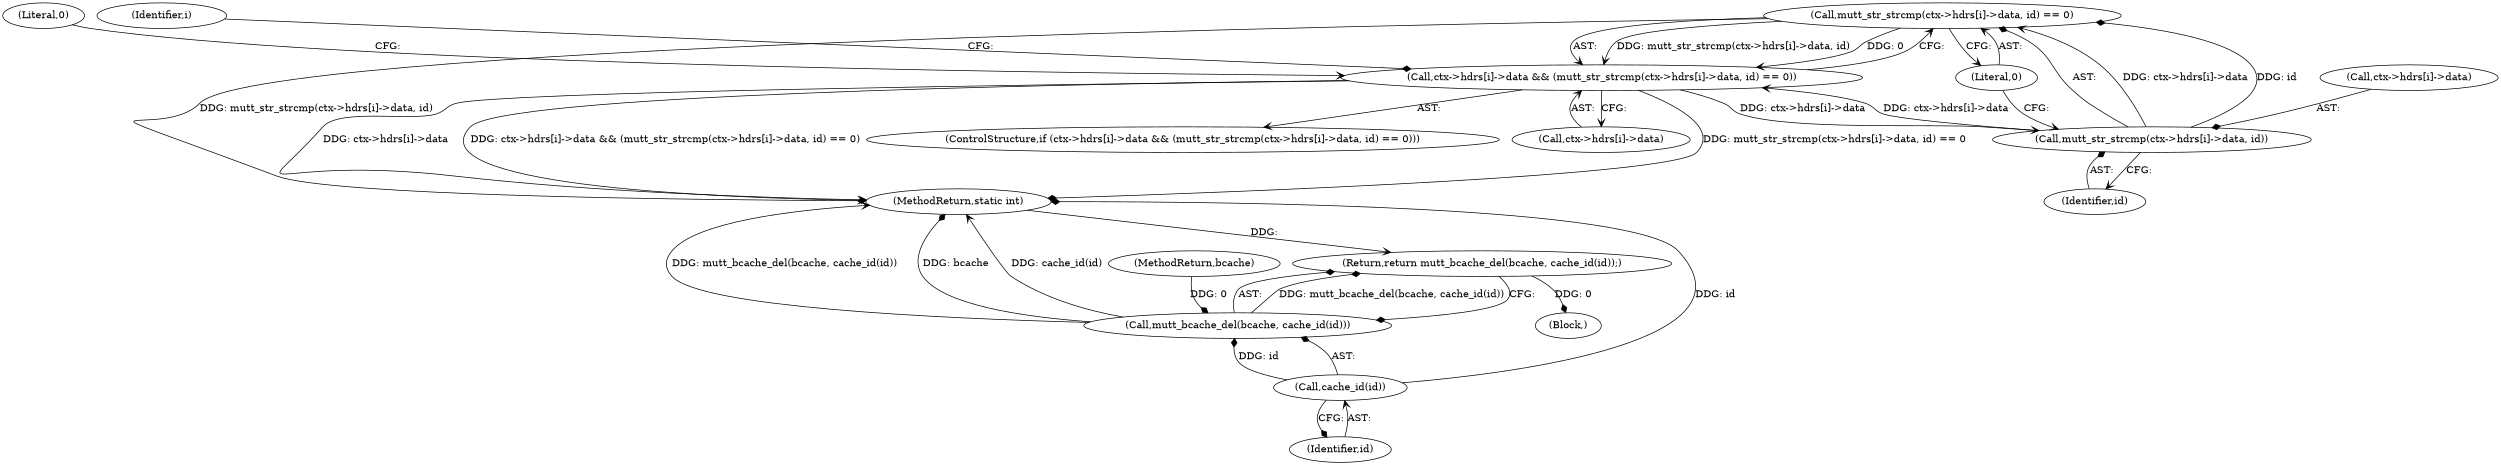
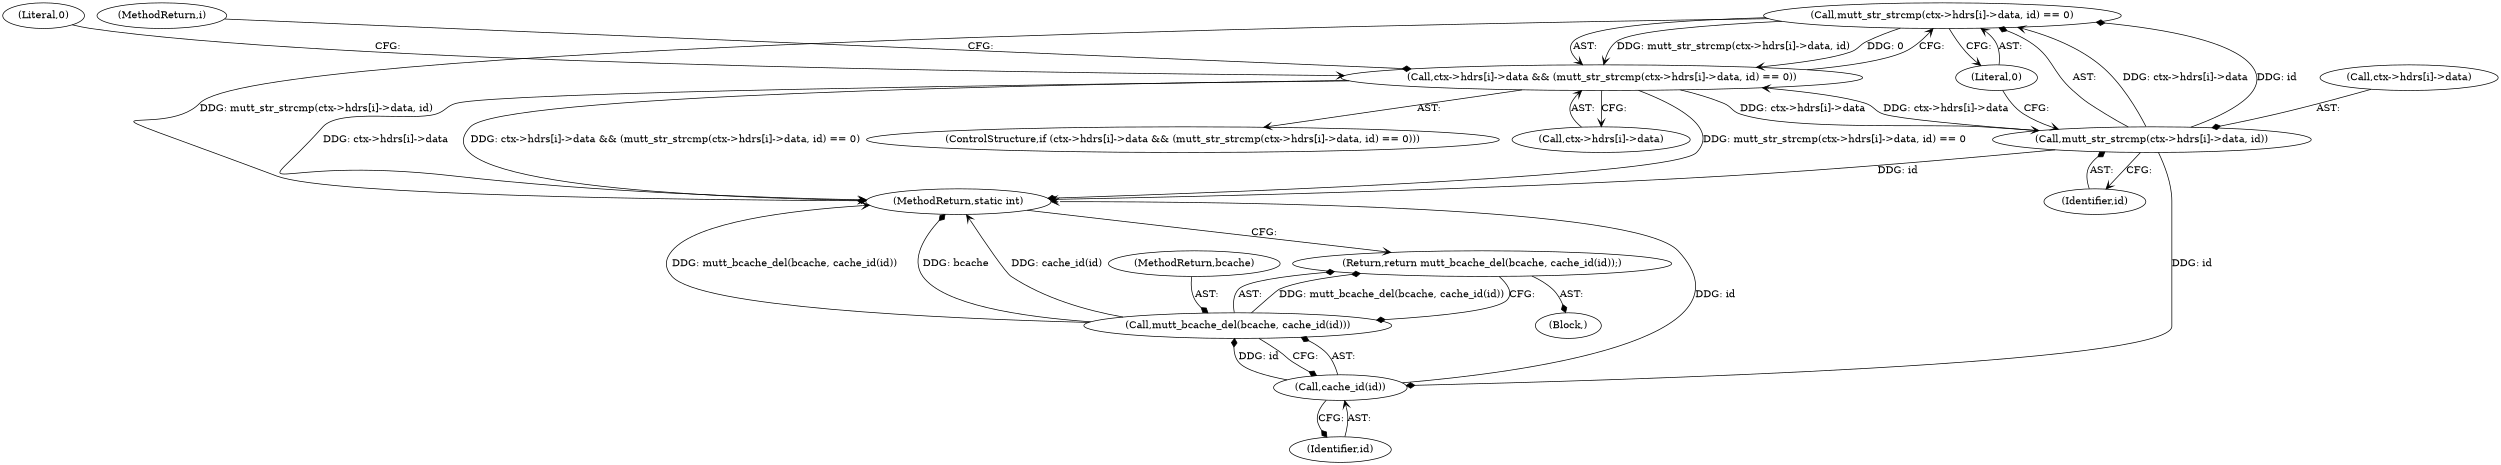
(162, 16) -> (162, 16)
none -> (1557, 184)
(1552, 220) -> (1552, 220)
(1266, 233) -> (1266, 233)
(1209, 295) -> (1209, 295)
(1573, 295) -> (1573, 295)
none -> (1284, 355)
none -> (1884, 367)
